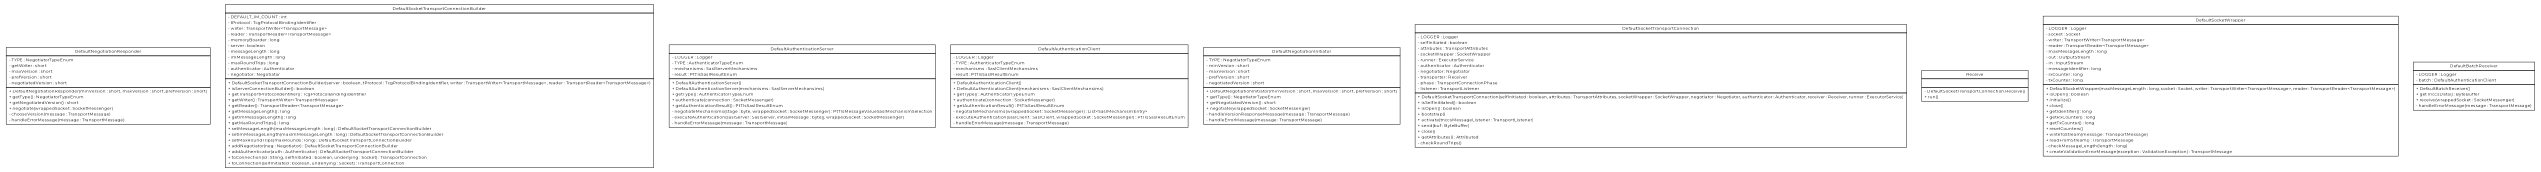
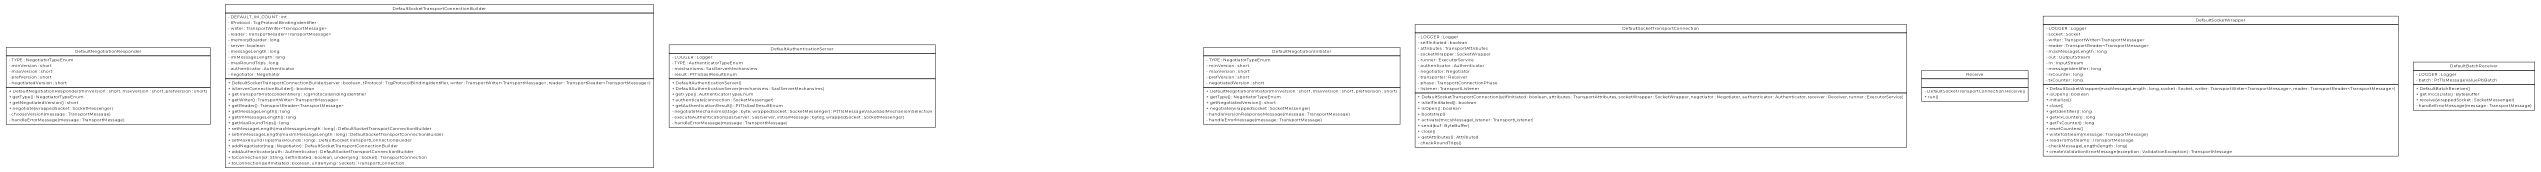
(28, 66) -> (30, 66)
(2456, 80) -> (2457, 80)
(1069, 86) -> none
